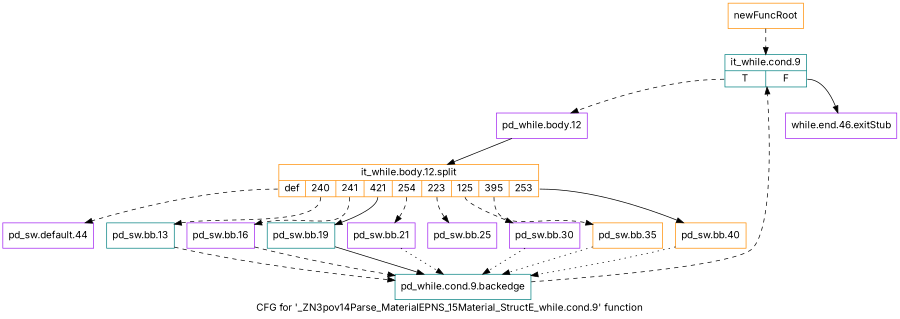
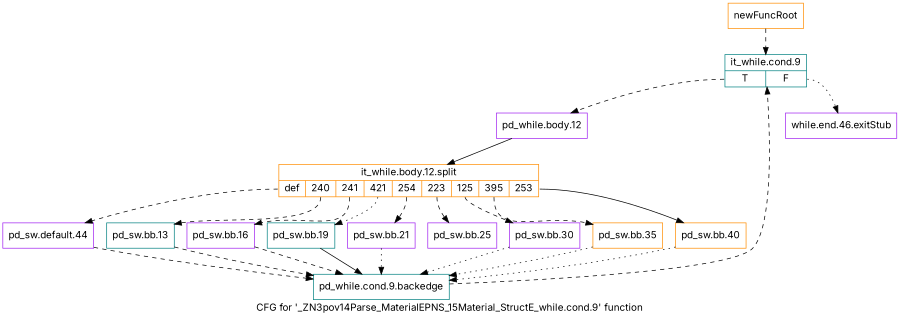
(825, 88) -> (825, 88)
(362, 213) -> (362, 213)
none -> (200, 265)
